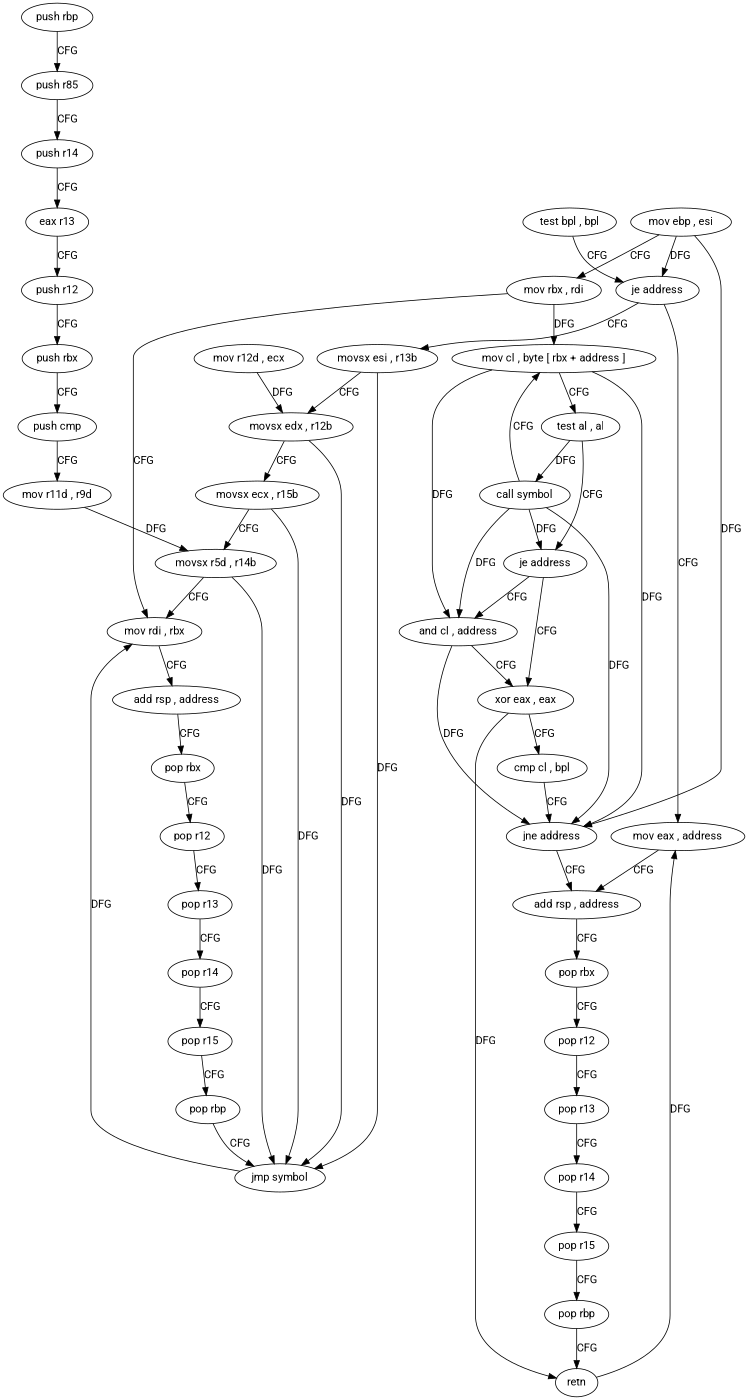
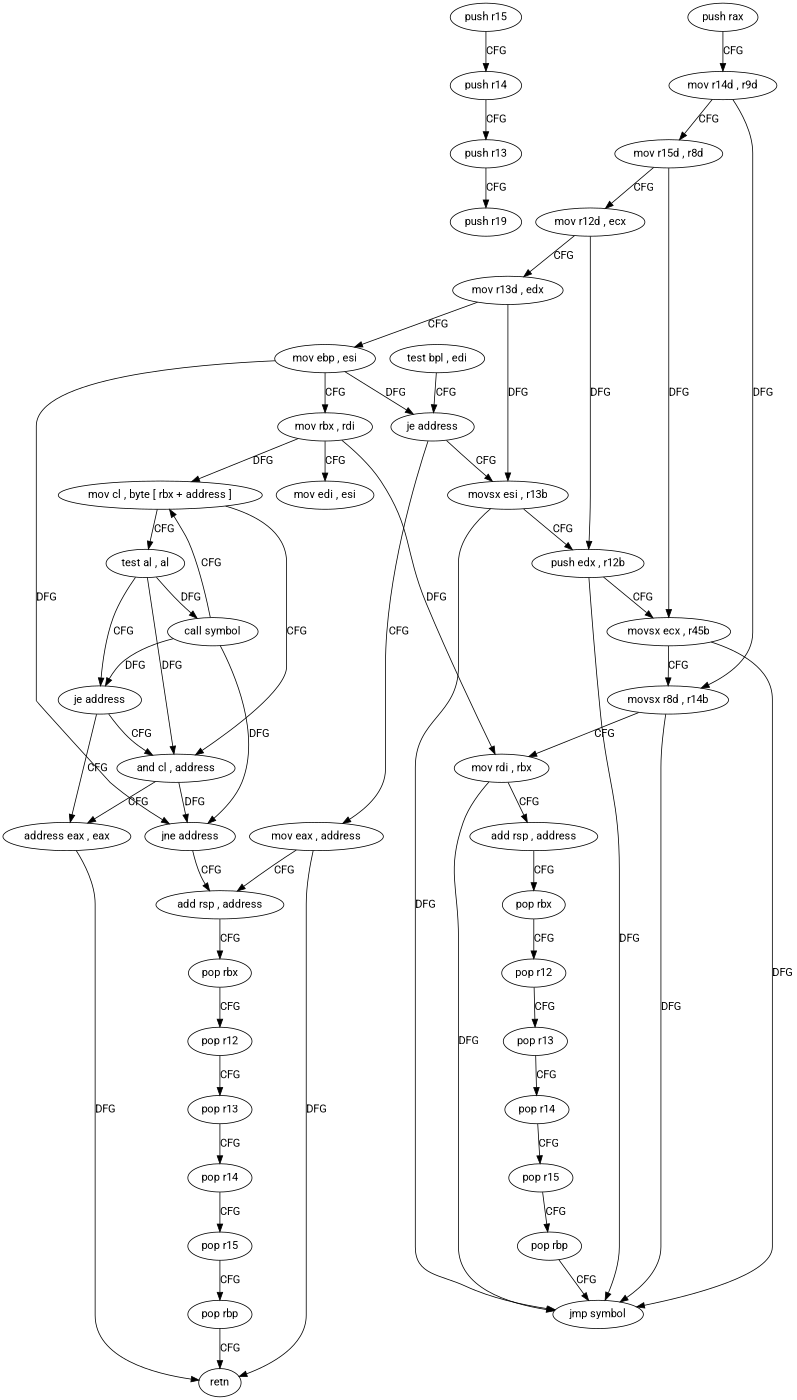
(57, 17) -> none
(57, 86) -> (486, 17)
none -> (669, 154)
(57, 222) -> (486, 154)
(570, 222) -> (437, 359)
(57, 290) -> (486, 222)
none -> (508, 290)
(57, 359) -> none
(57, 427) -> (723, 17)
(291, 427) -> (588, 563)
(144, 461) -> (437, 598)
(57, 495) -> (723, 86)
(257, 495) -> (669, 632)
none -> (325, 495)
(443, 495) -> (297, 632)
(473, 554) -> (160, 662)
(216, 563) -> (668, 700)
(642, 598) -> none
(526, 700) -> (67, 837)
(542, 768) -> none
(91, 957) -> (458, 1069)
(670, 1138) -> (306, 1127)
